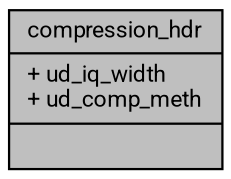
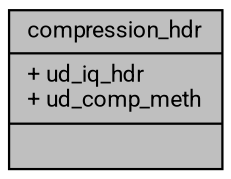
(96, 75) -> (86, 75)
